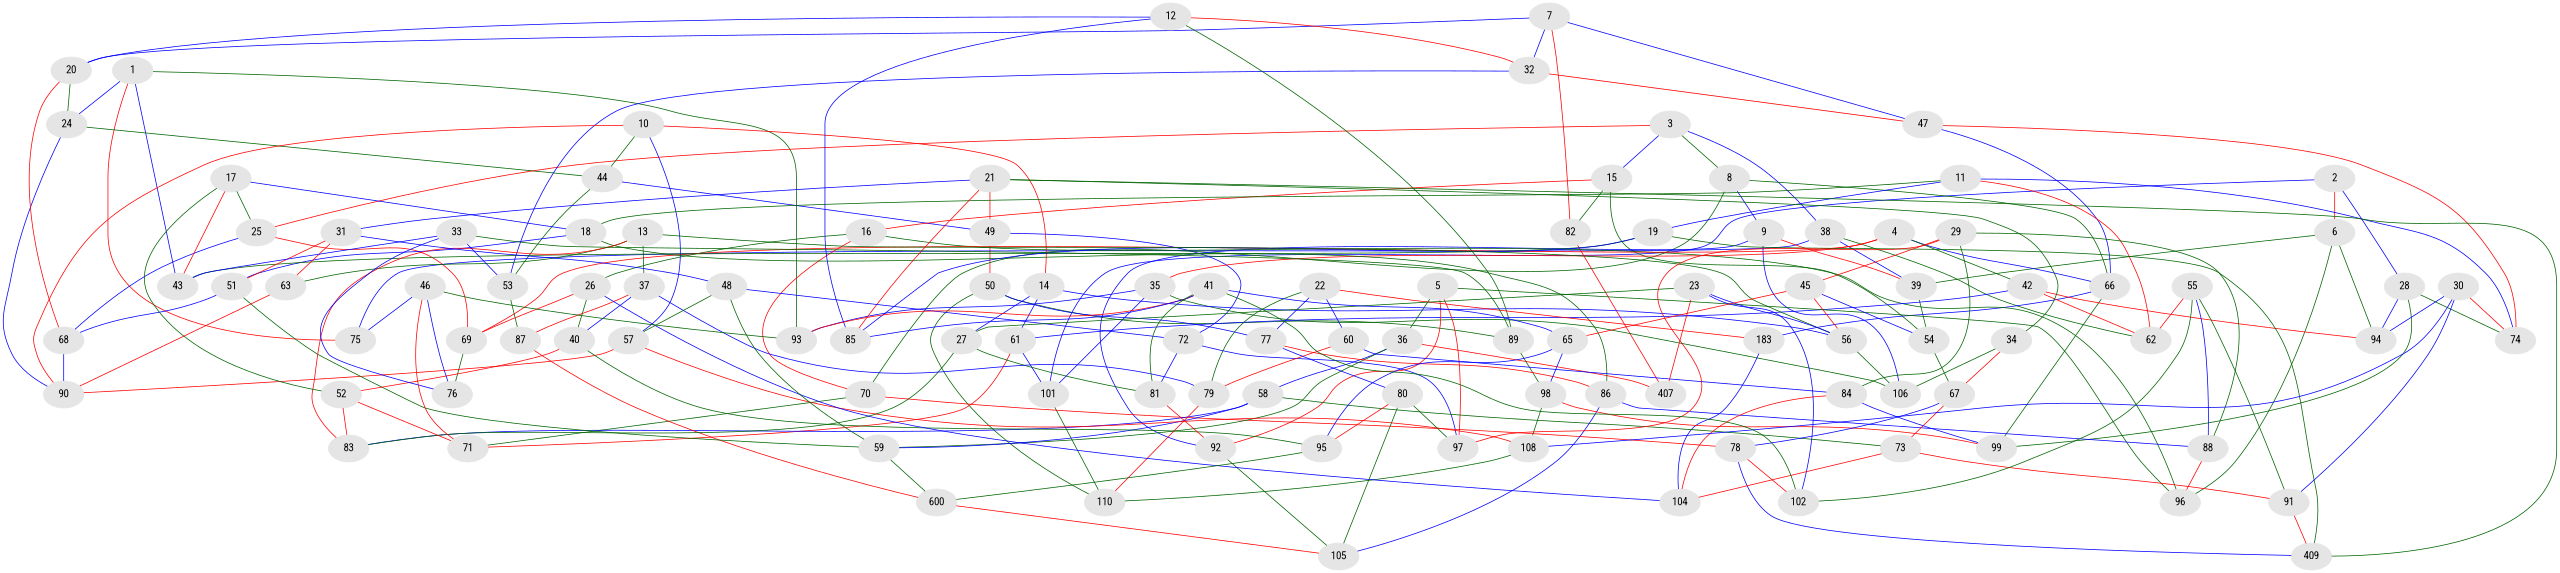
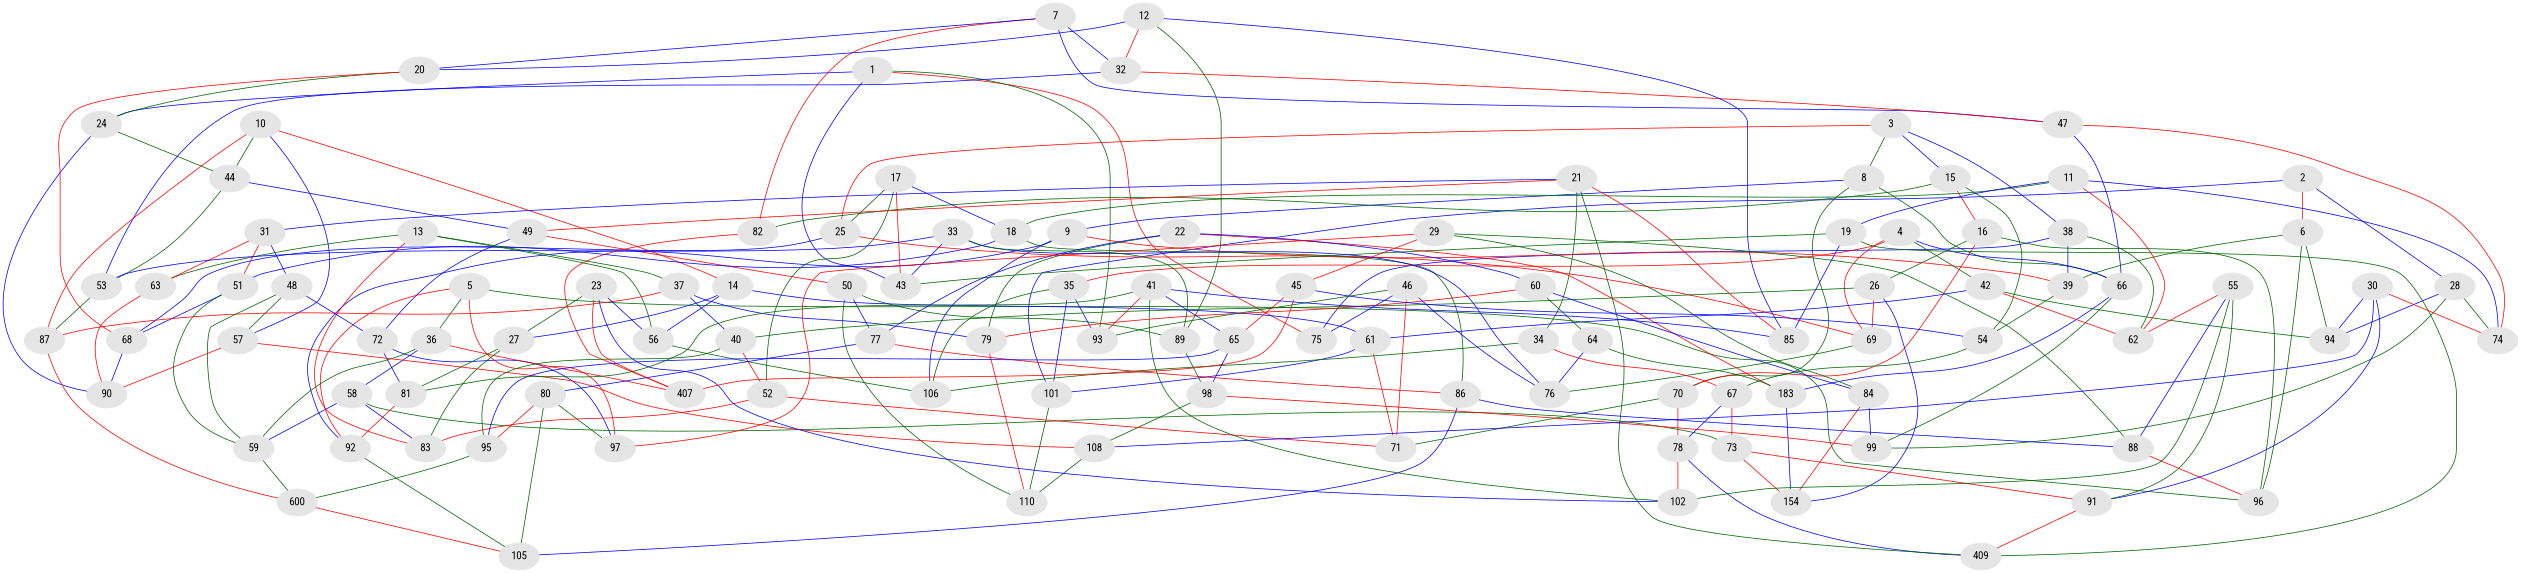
(262, 149) -> (144, 210)
(2185, 316) -> (2141, 316)
(1831, 319) -> (1015, 376)
none -> (1592, 340)
(1680, 502) -> (1791, 502)
